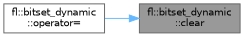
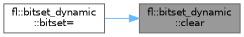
(54, 18) -> (54, 18)
